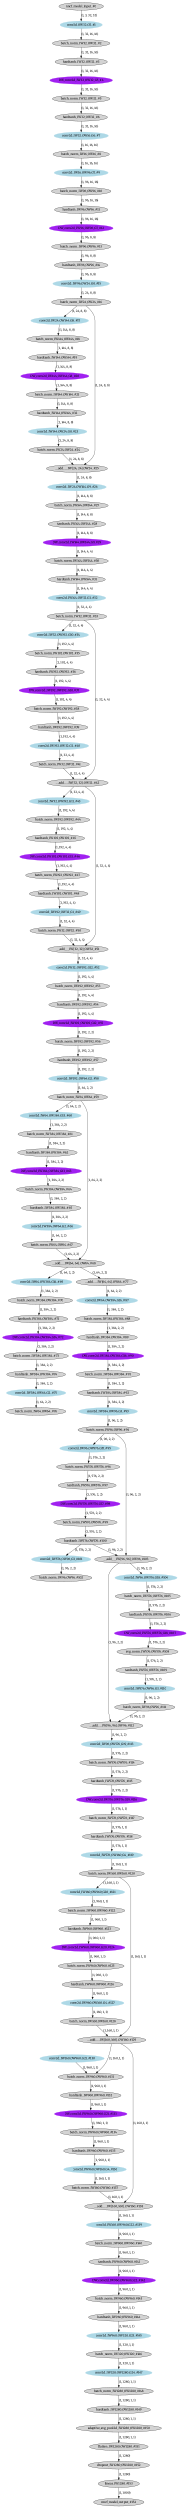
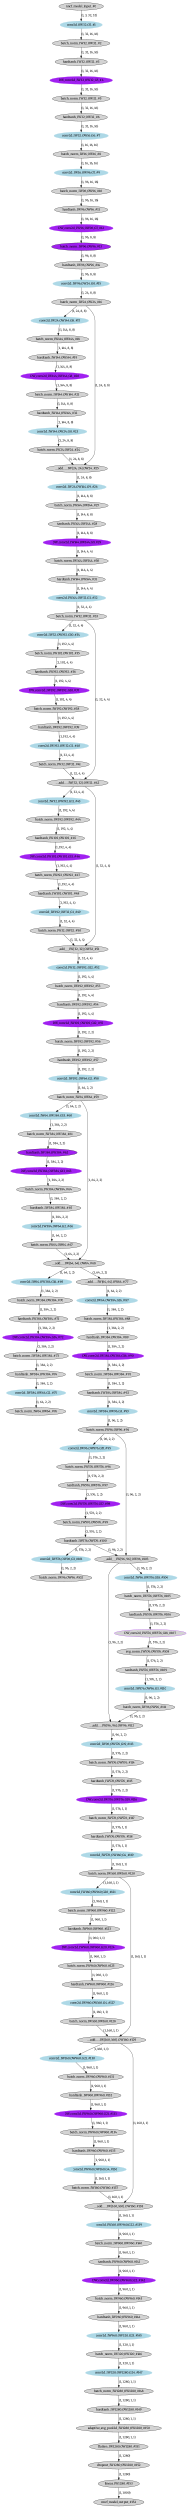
(81, 247) -> (81, 247)
(47, 1153) -> (47, 1153)
(150, 1633) -> (150, 1633)
(107, 2059) -> (92, 2048)
